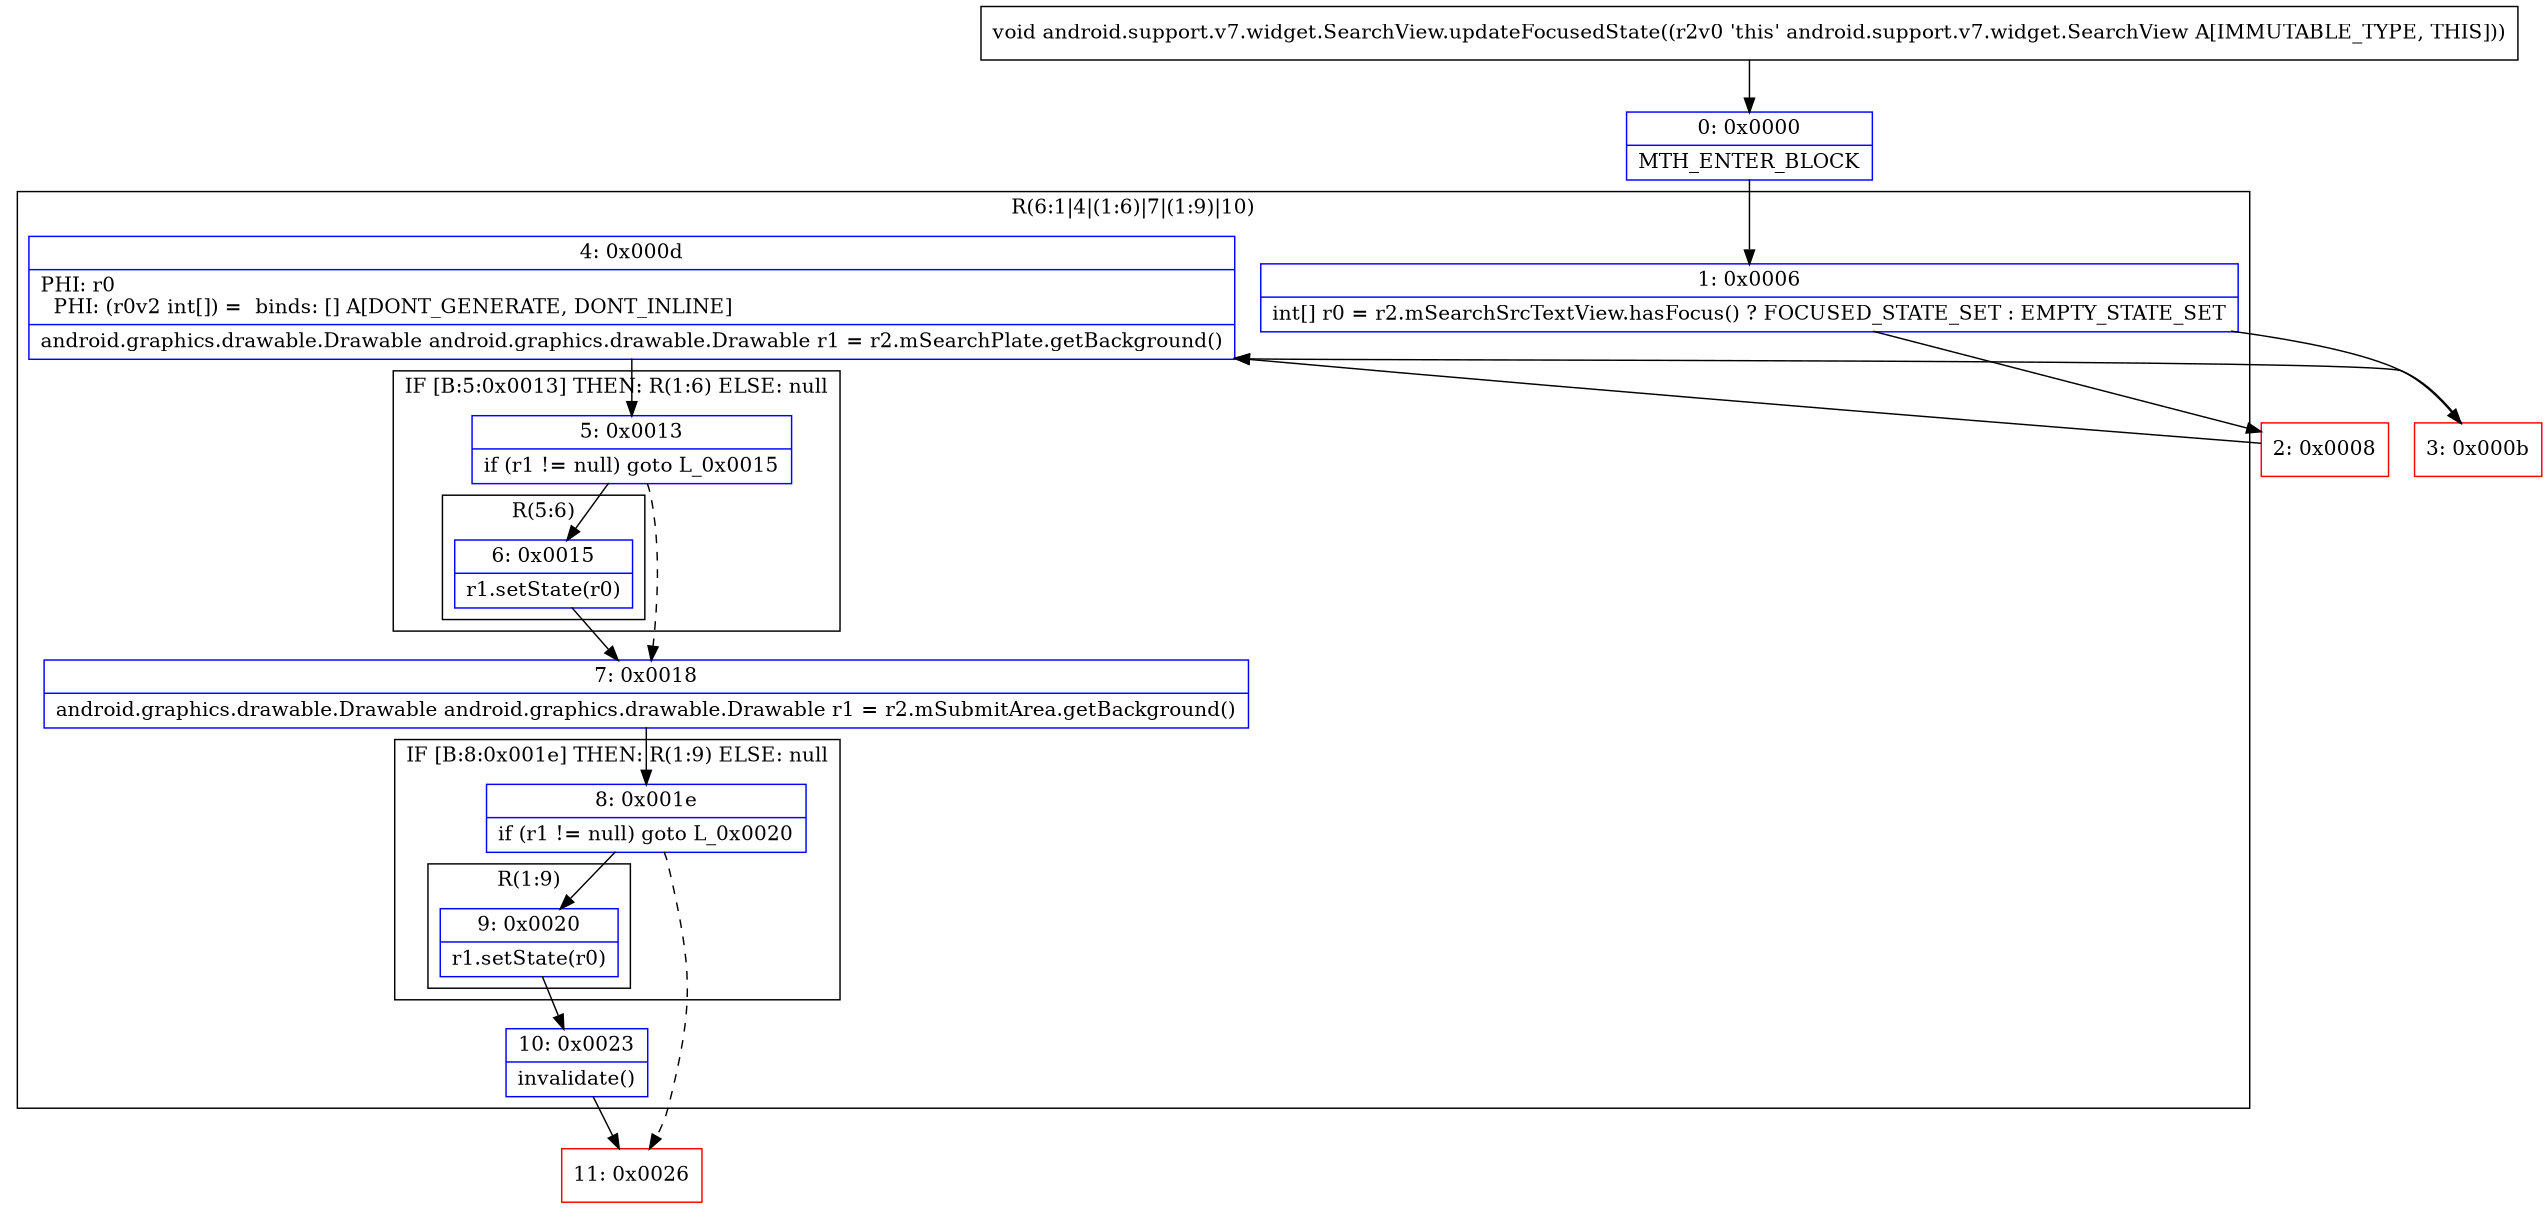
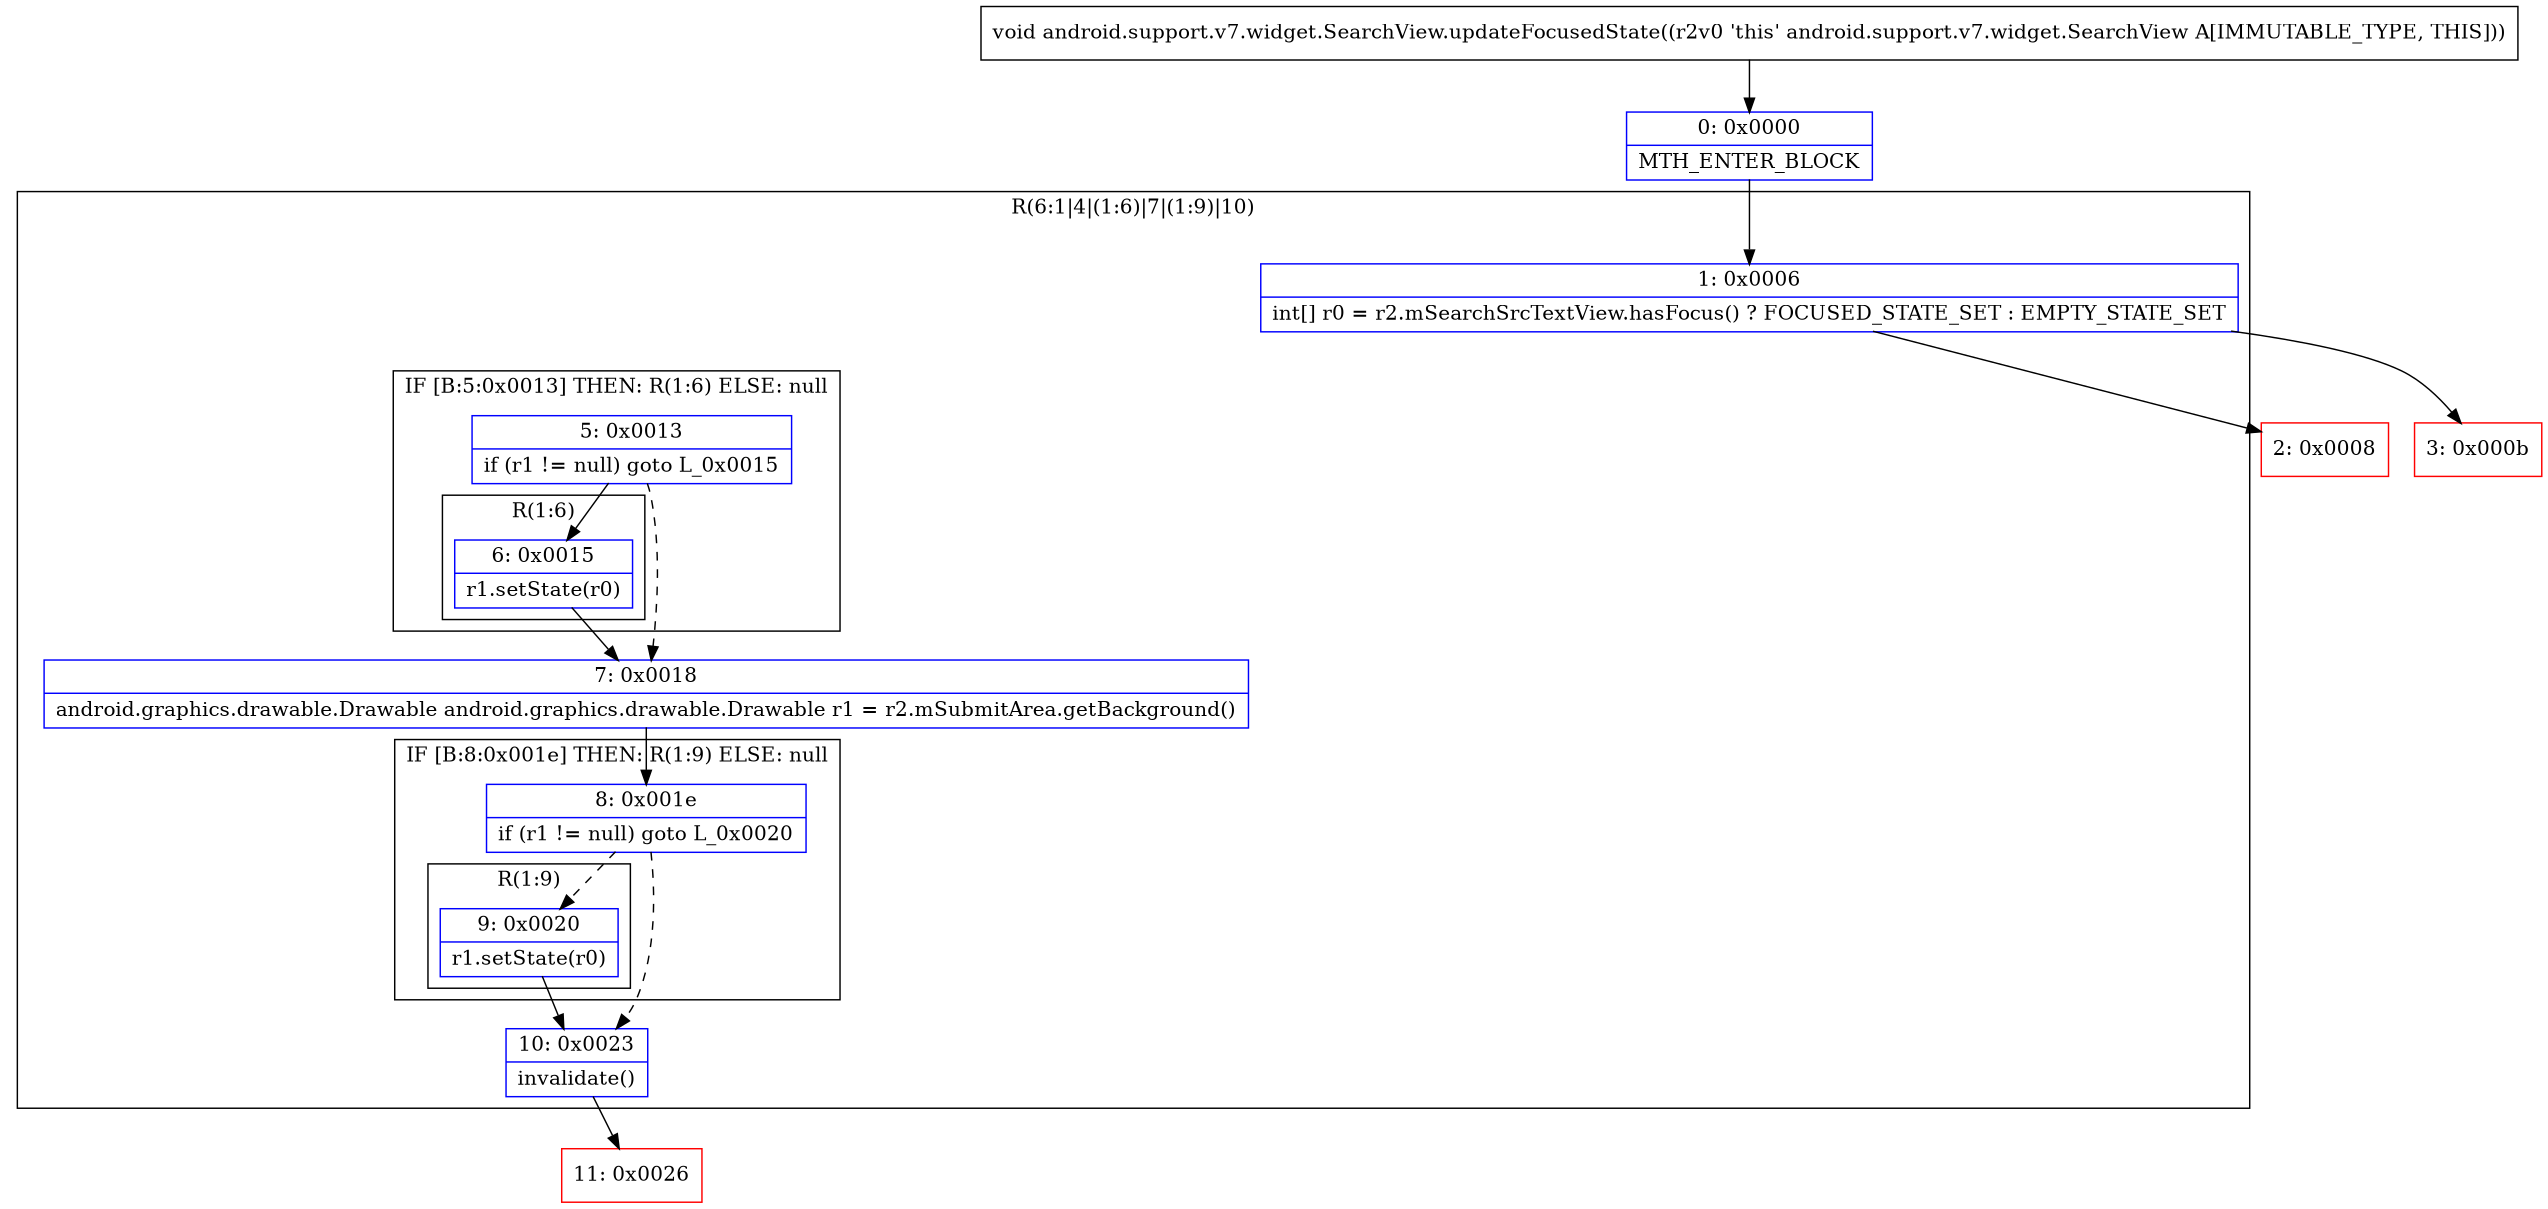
(632, 298) -> none
(544, 512) -> (544, 512)
(593, 875) -> (593, 875)
(687, 988) -> (652, 937)
